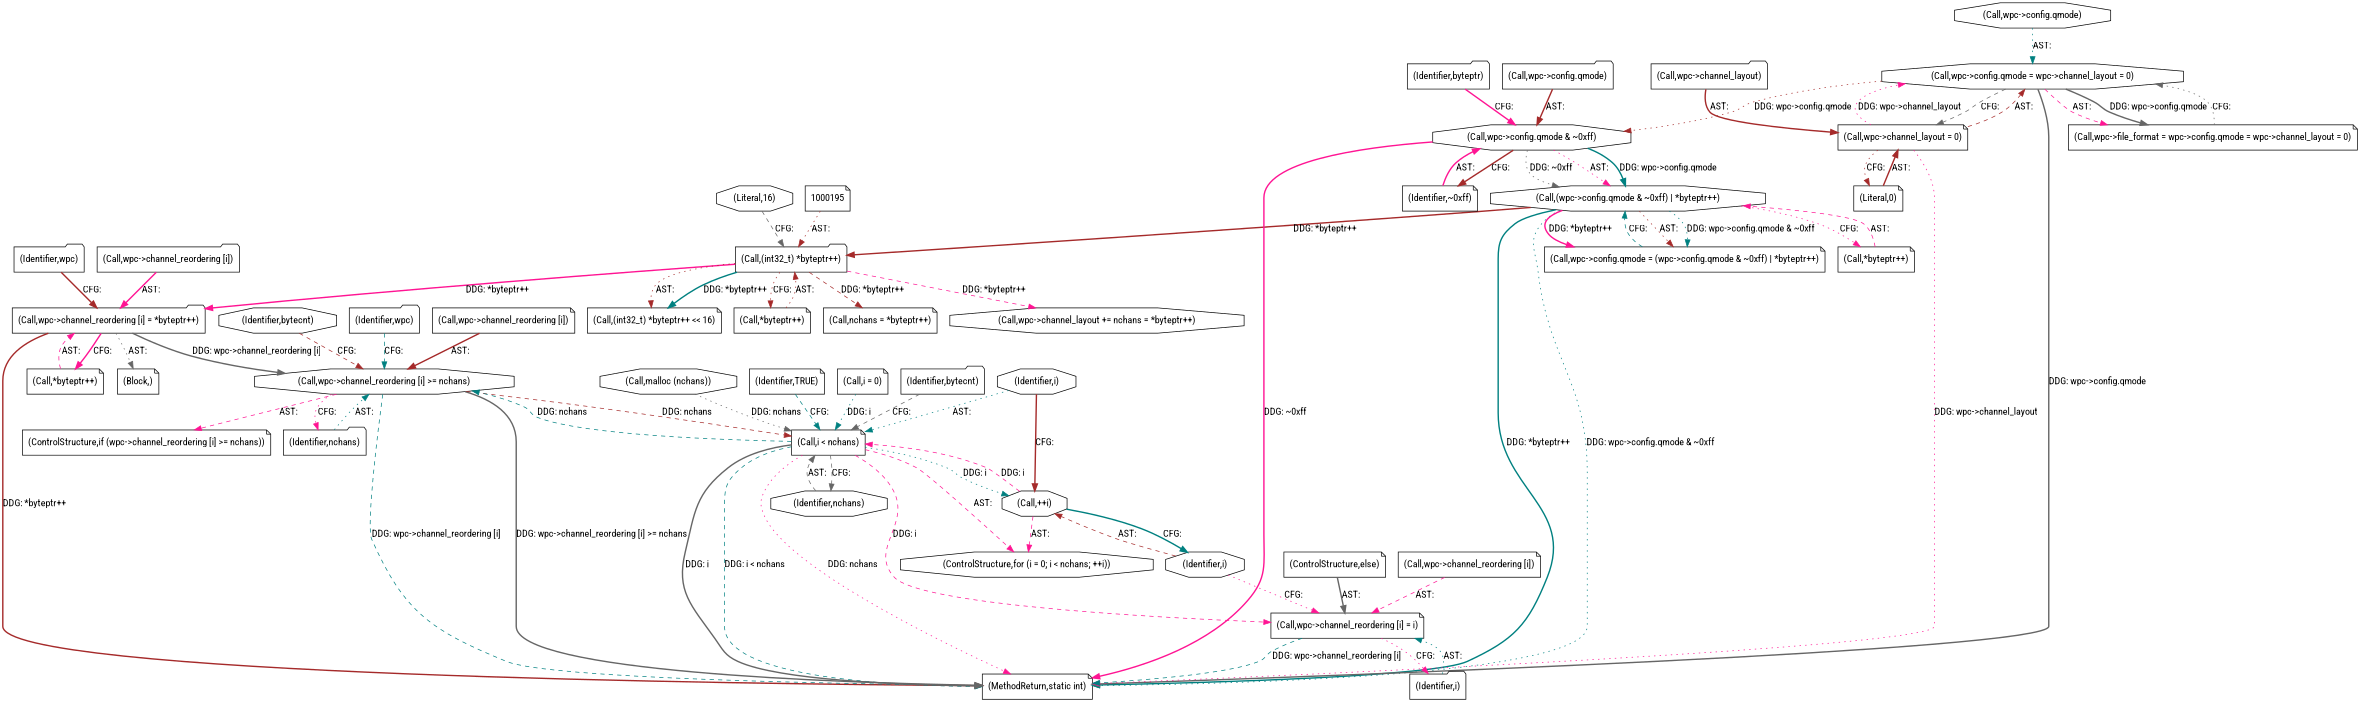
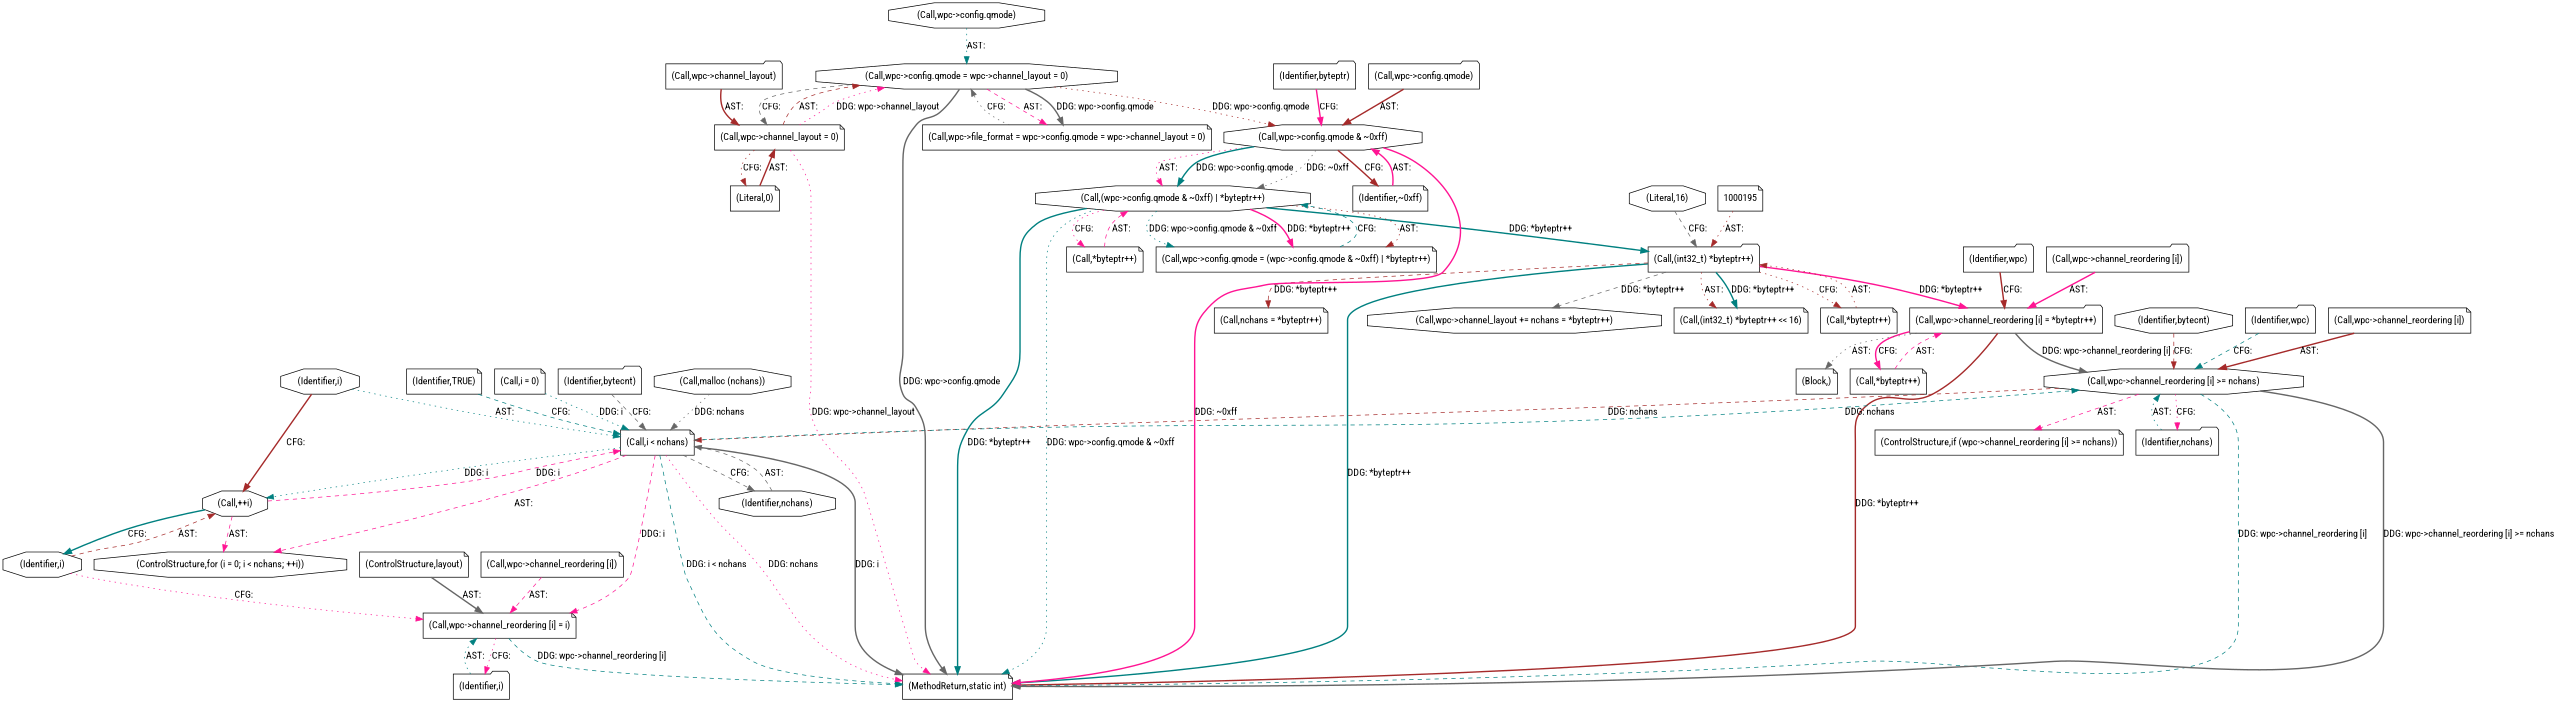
(1193, 232) -> (1454, 227)
(938, 289) -> (1613, 289)
none -> (1348, 487)
(1335, 565) -> (414, 565)
